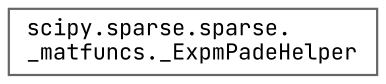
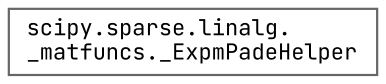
(193, 42) -> (193, 42)
